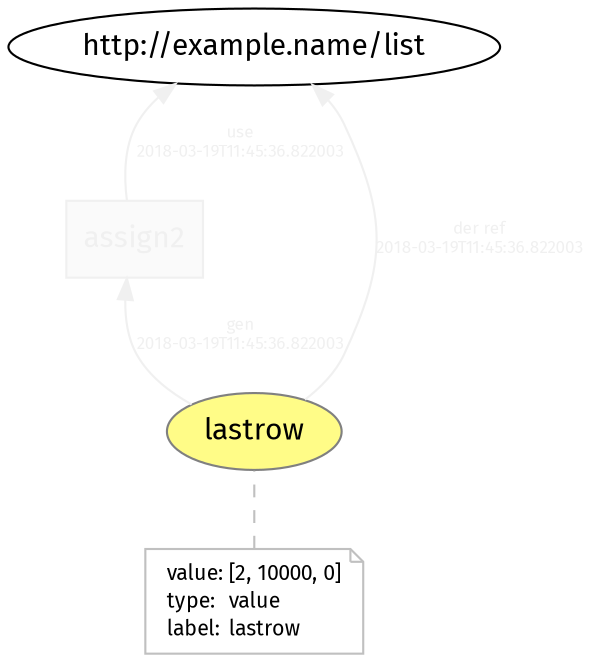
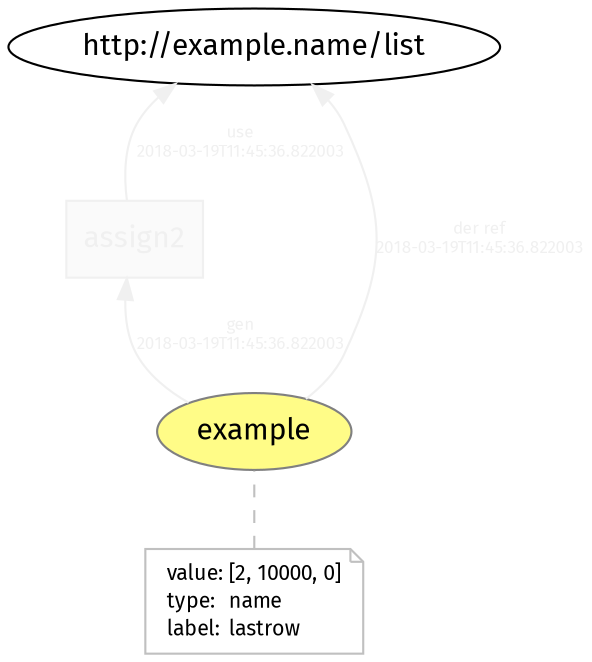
(254, 431) -> (254, 431)
(255, 601) -> (255, 601)
